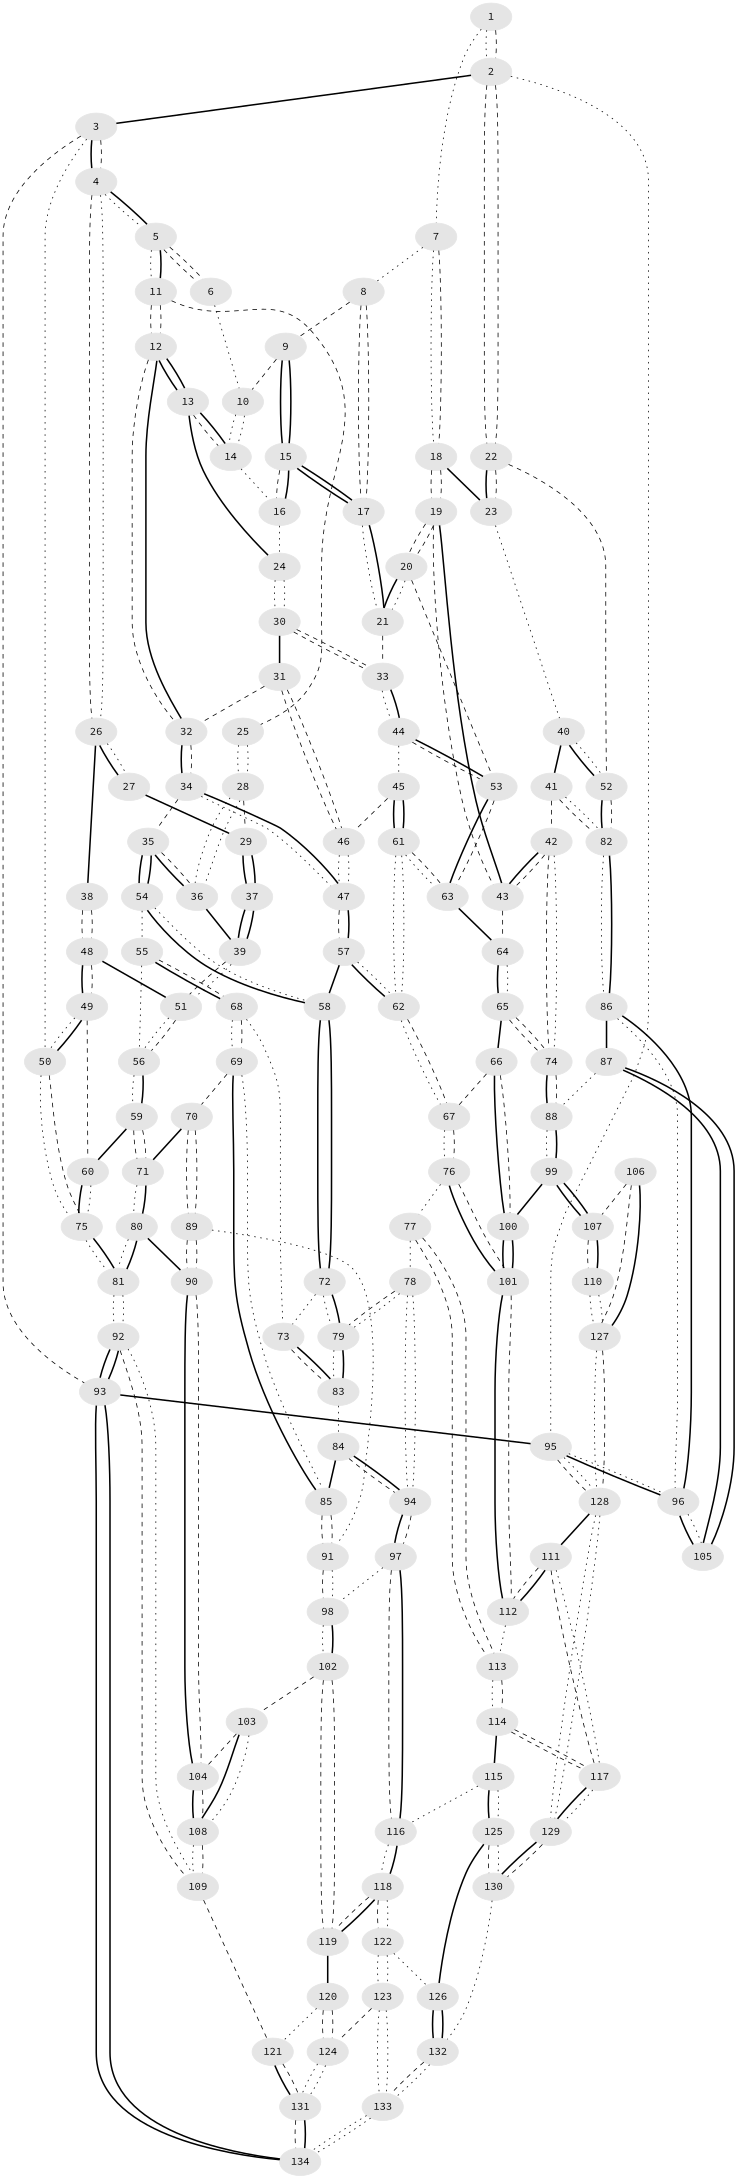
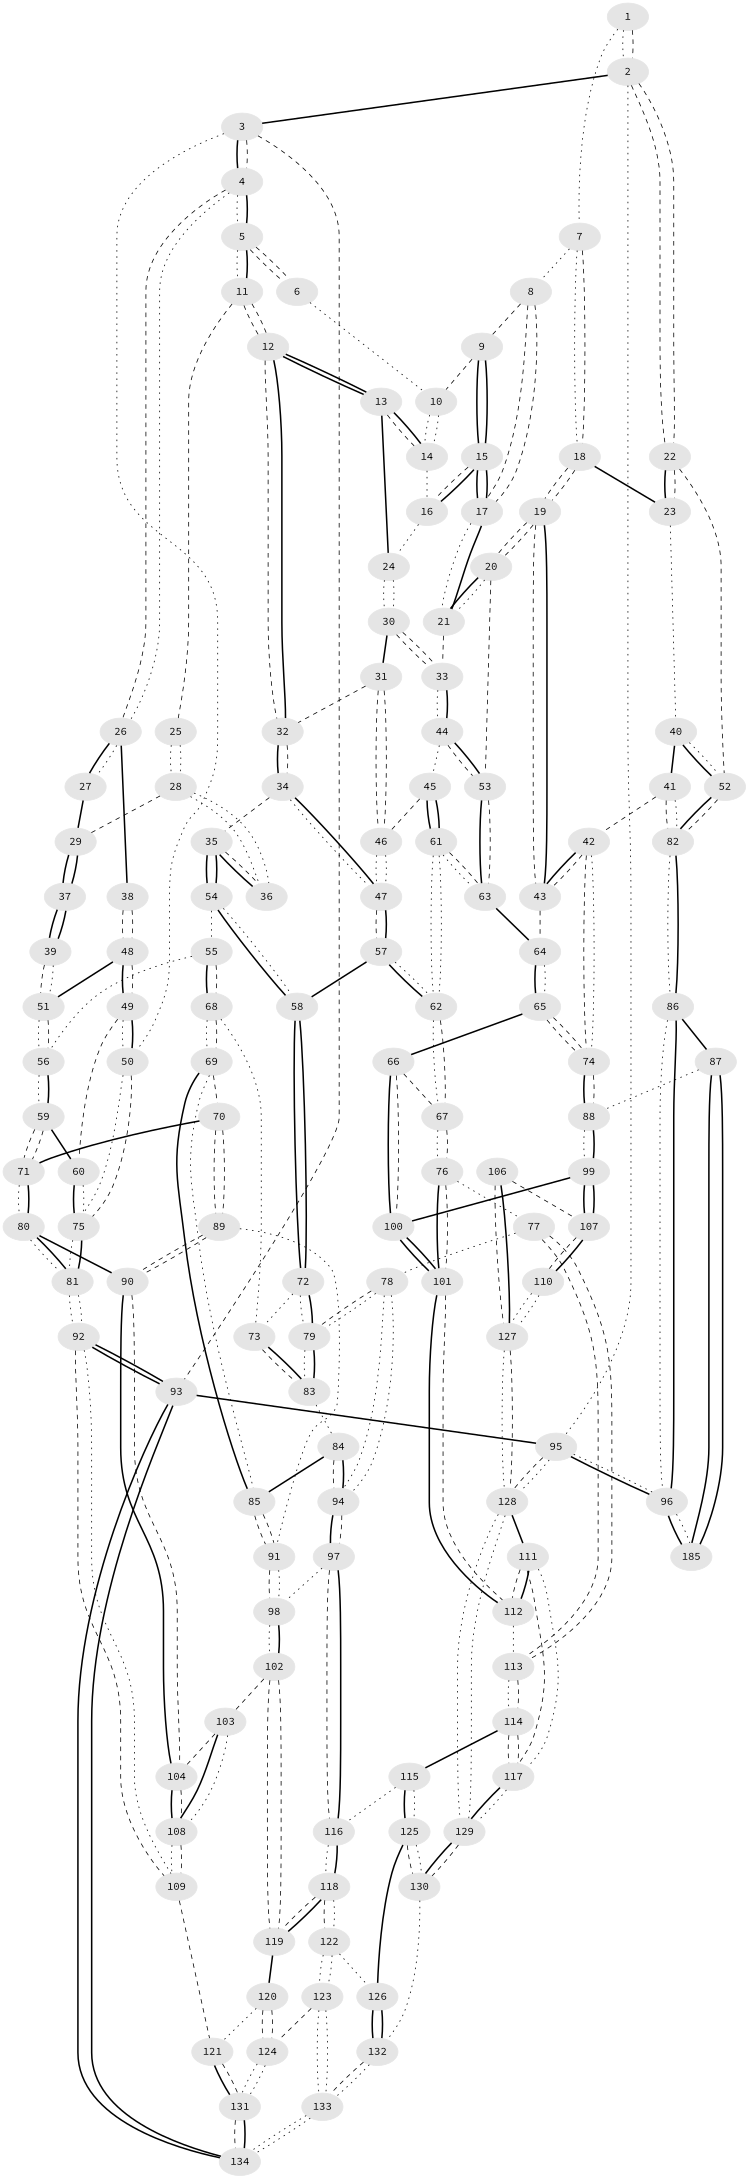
(218, 924) -> none
(703, 1557) -> (691, 1557)
